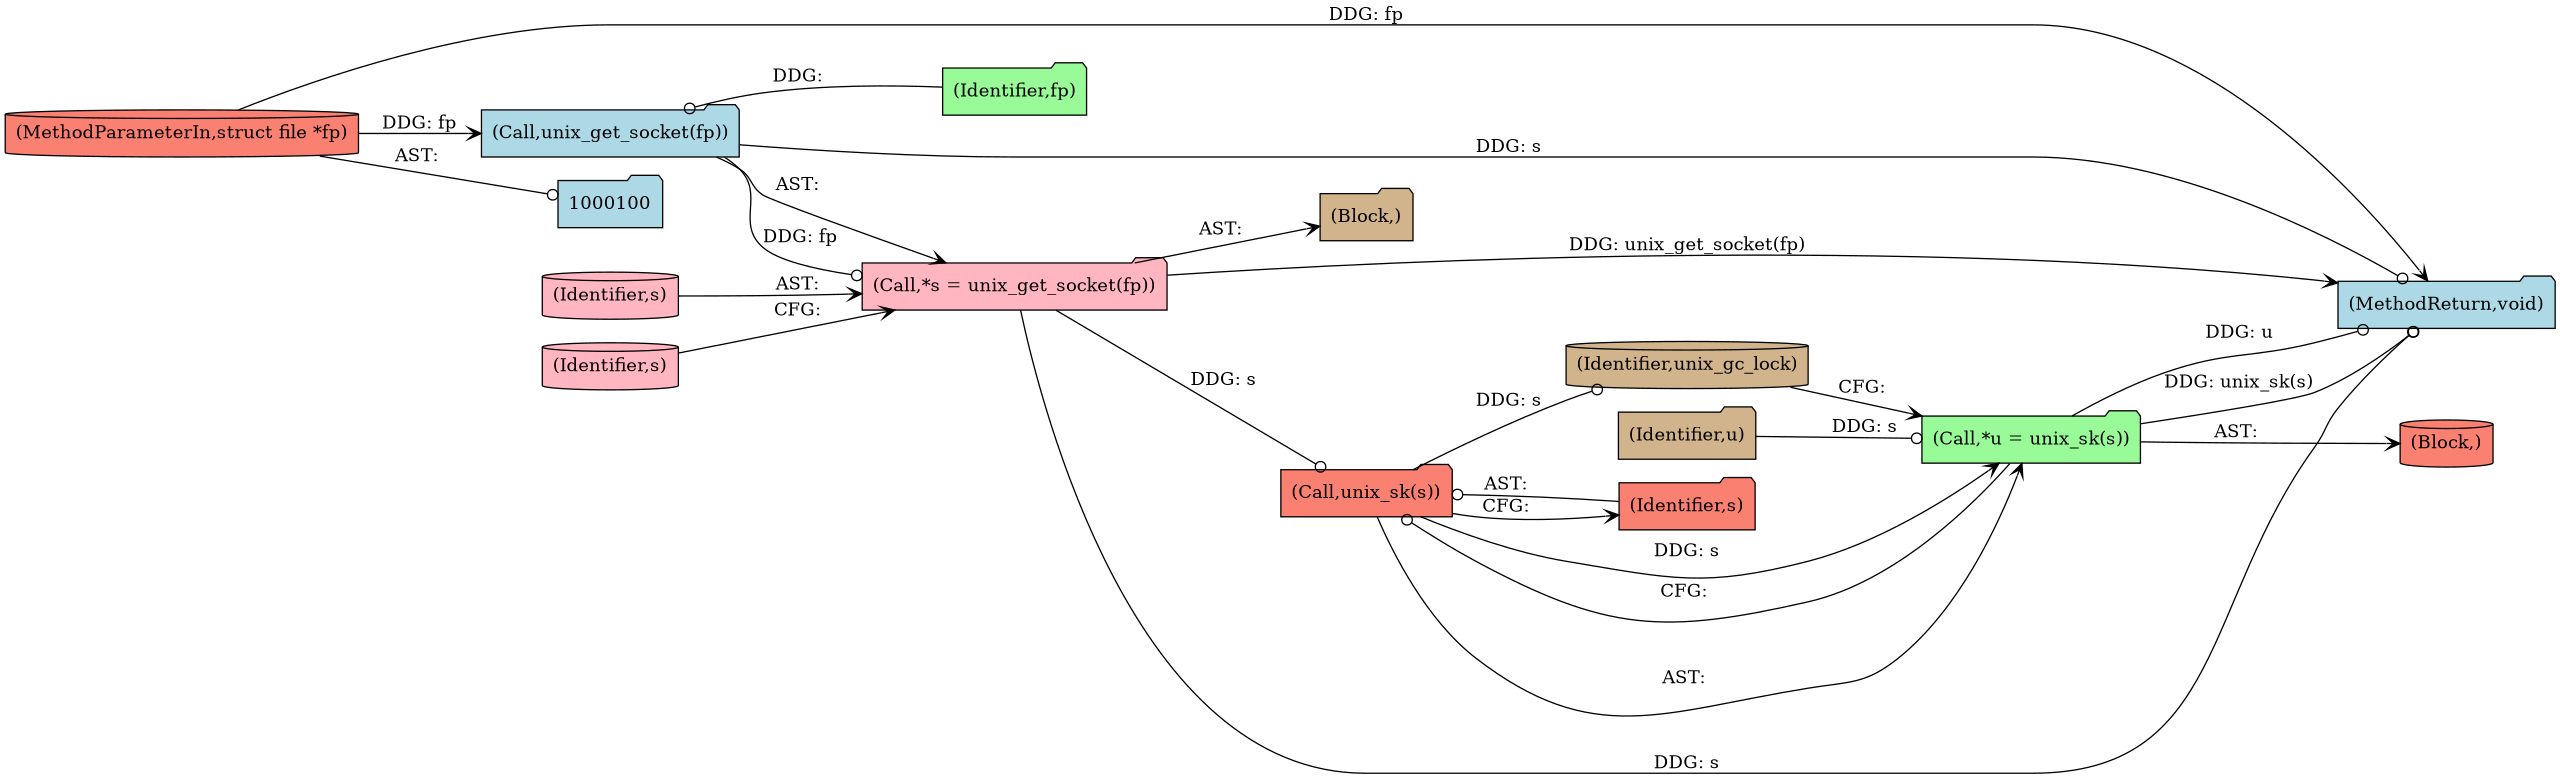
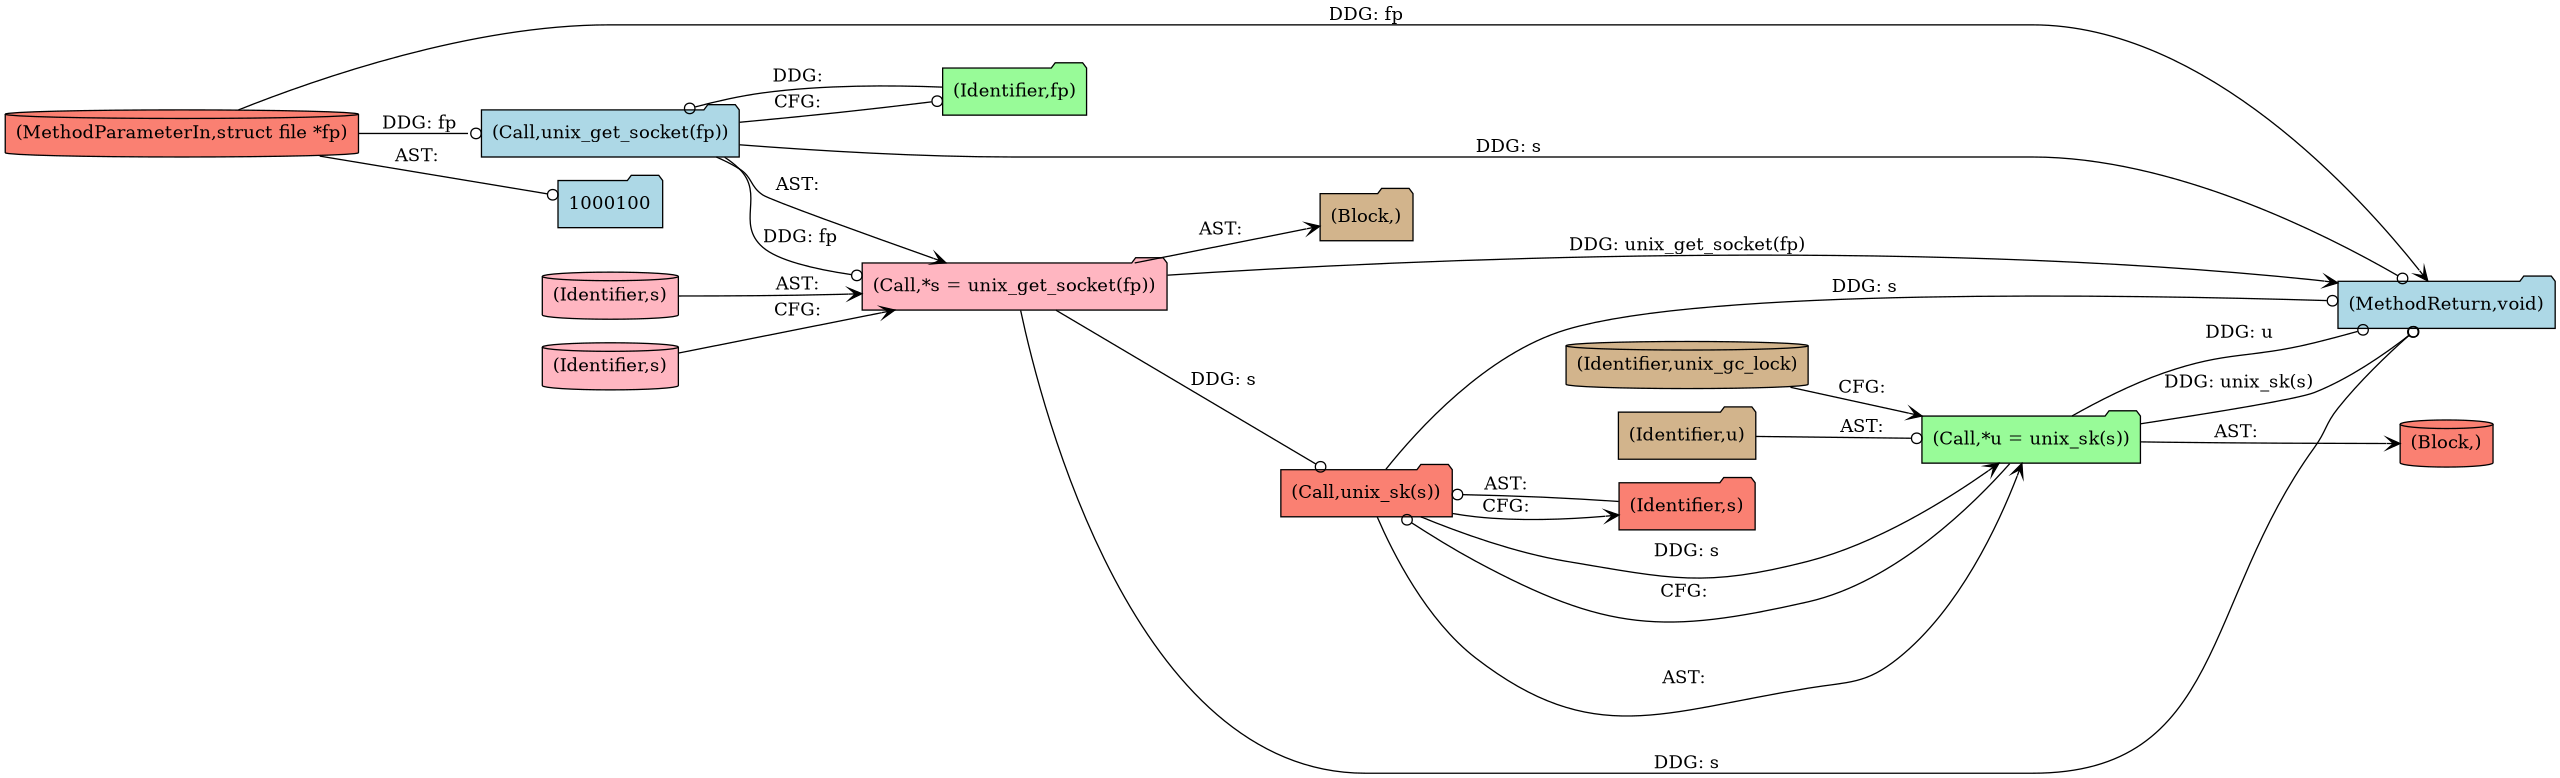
none -> (836, 113)
(413, 133) -> (413, 133)
(1501, 427) -> (1830, 300)
(1865, 427) -> (1865, 427)
